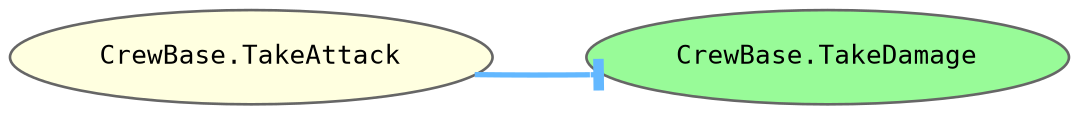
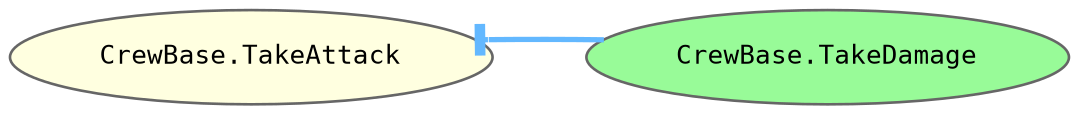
(532, 75) -> (546, 39)
